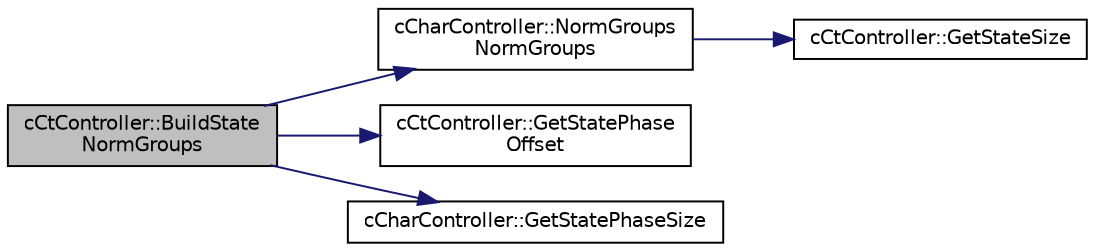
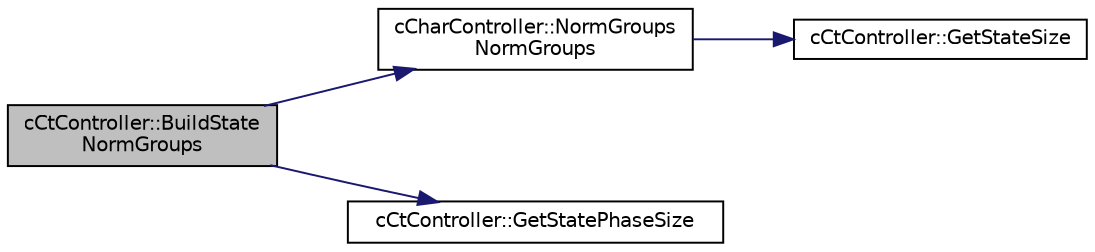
(536, 136) -> none
(536, 222) -> (536, 222)
